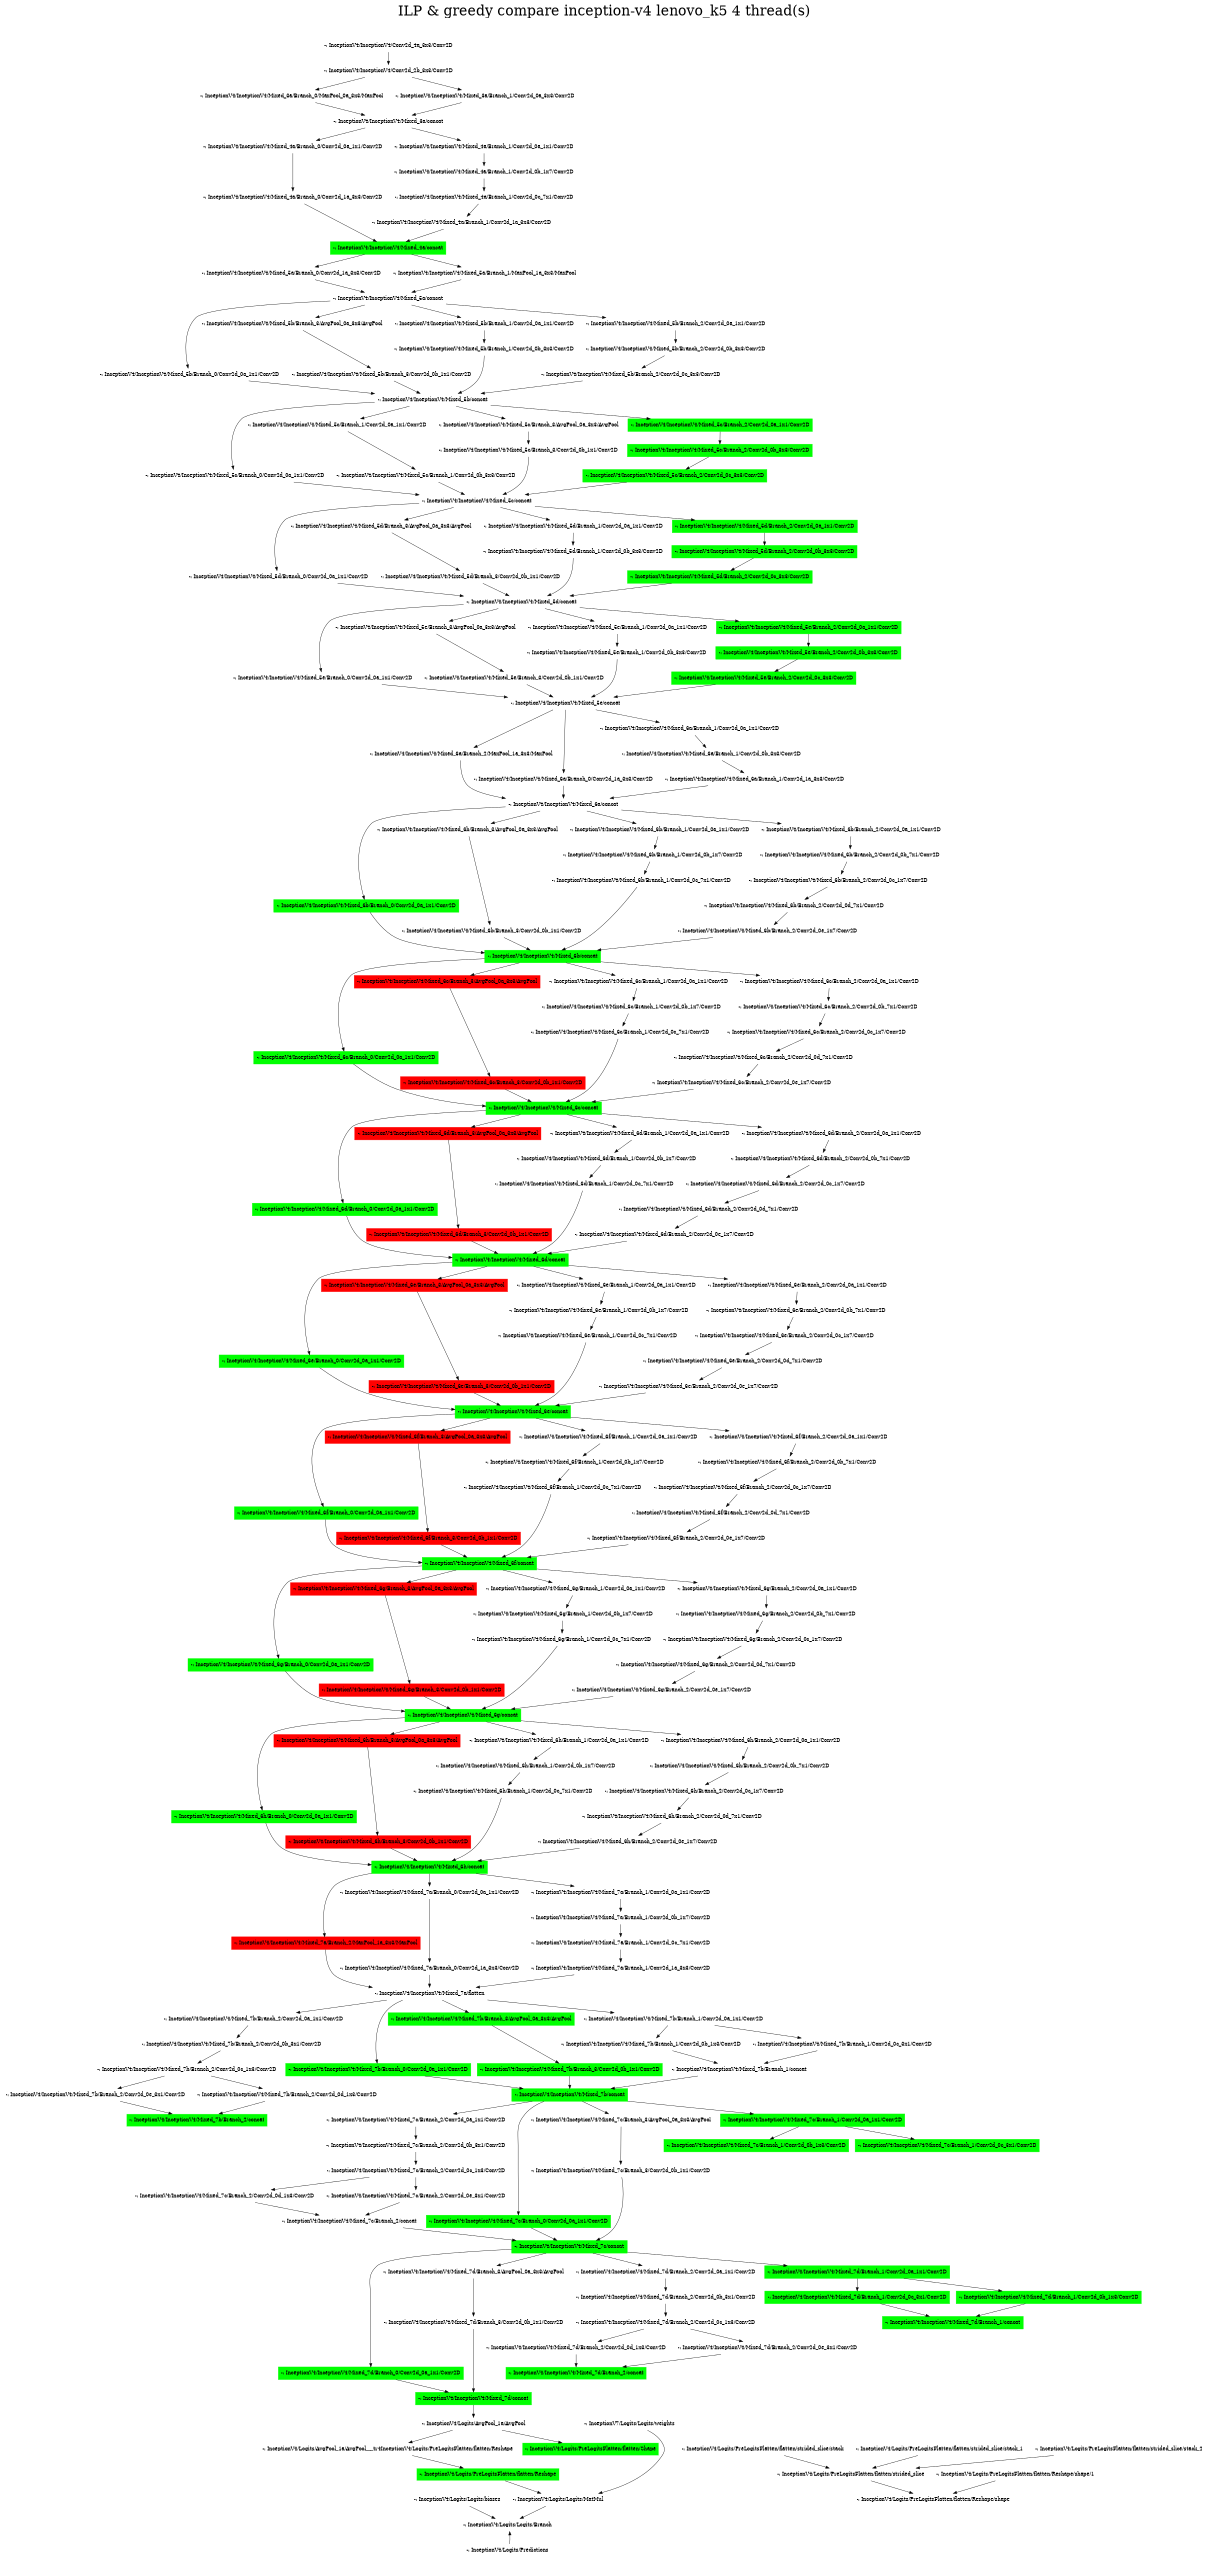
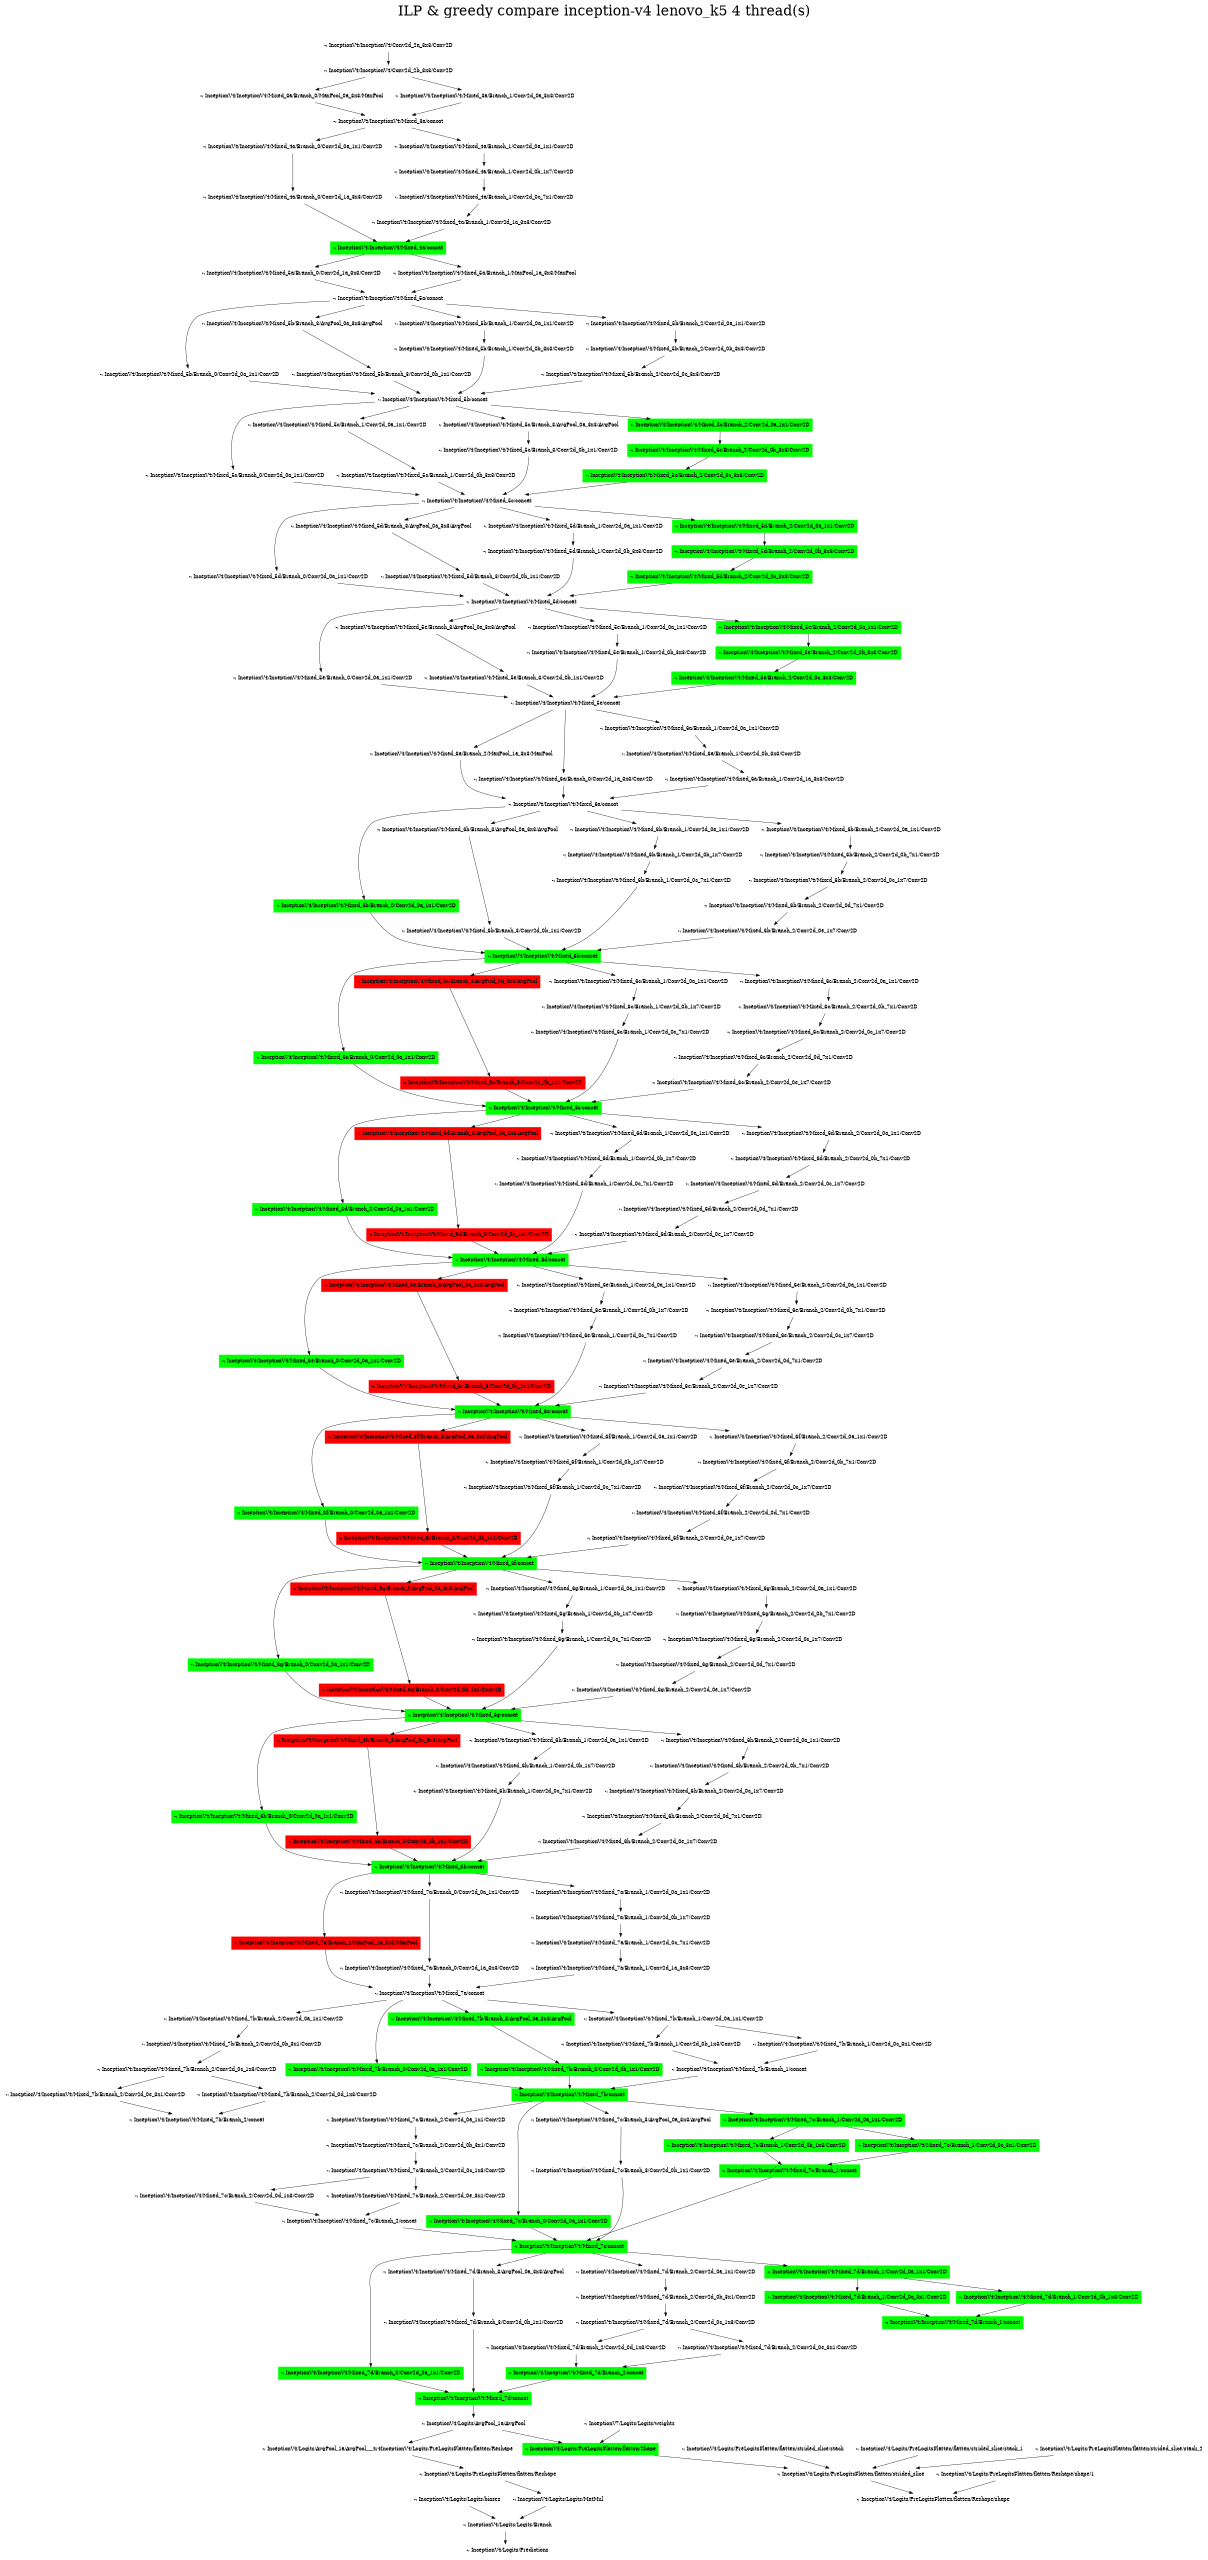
(388, 46) -> (388, 46)
(430, 1994) -> (430, 1994)
(197, 2120) -> (197, 2120)
none -> (790, 2171)
none -> (527, 2386)
none -> (719, 2462)
(649, 2470) -> (612, 2436)
(488, 2474) -> (488, 2474)
(510, 2540) -> (505, 2536)
